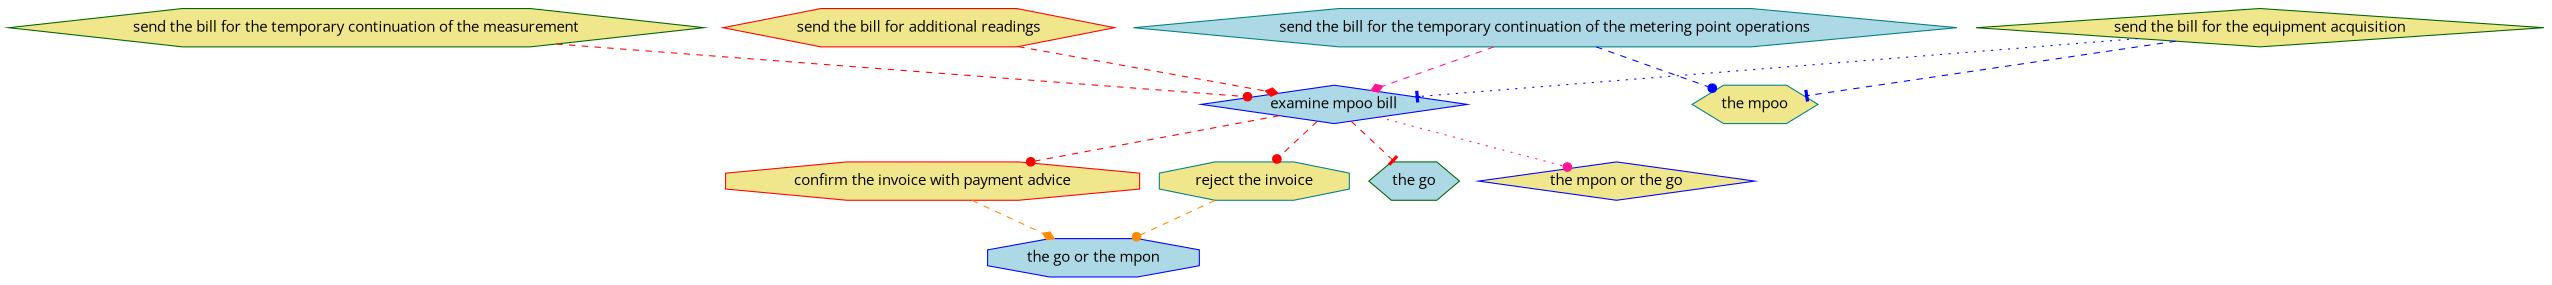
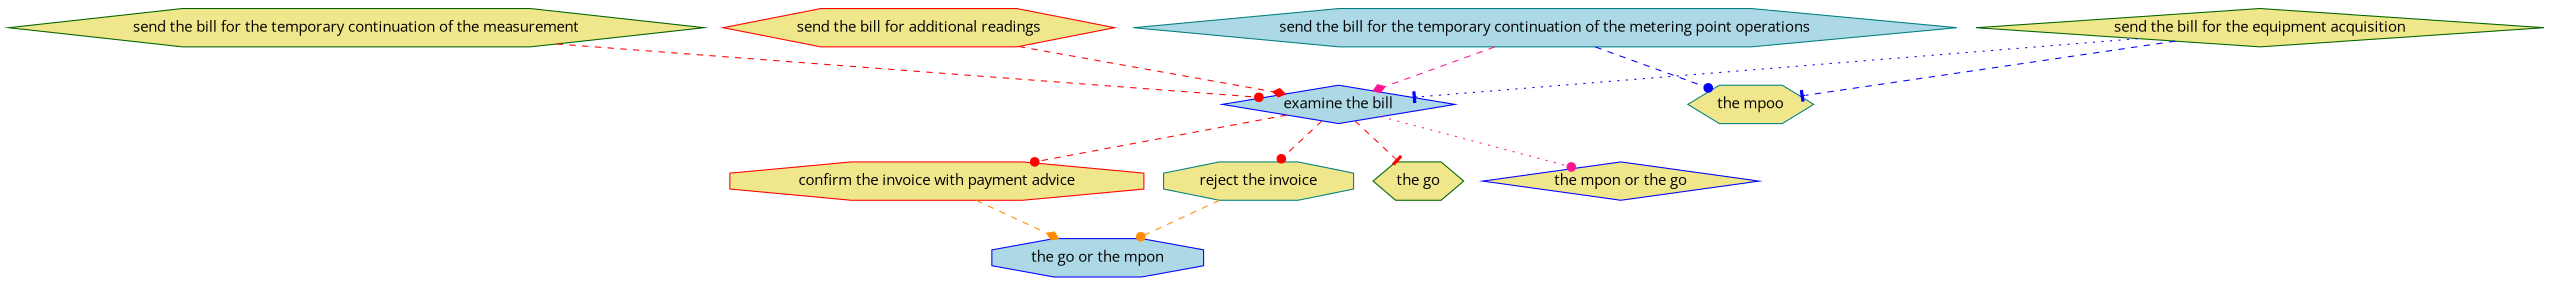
(1334, 104) -> (1339, 104)
(1414, 181) -> (1418, 181)
